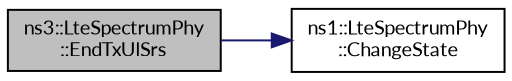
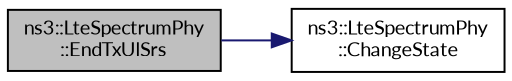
(398, 40) -> (398, 40)
